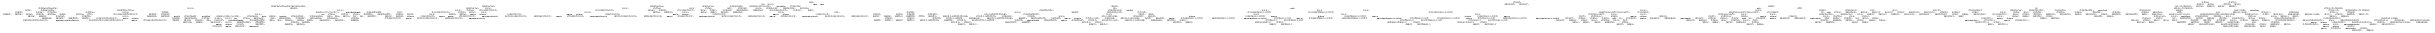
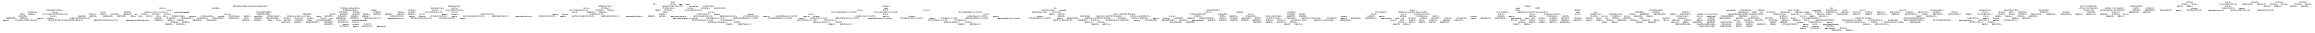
(708, 6) -> none
